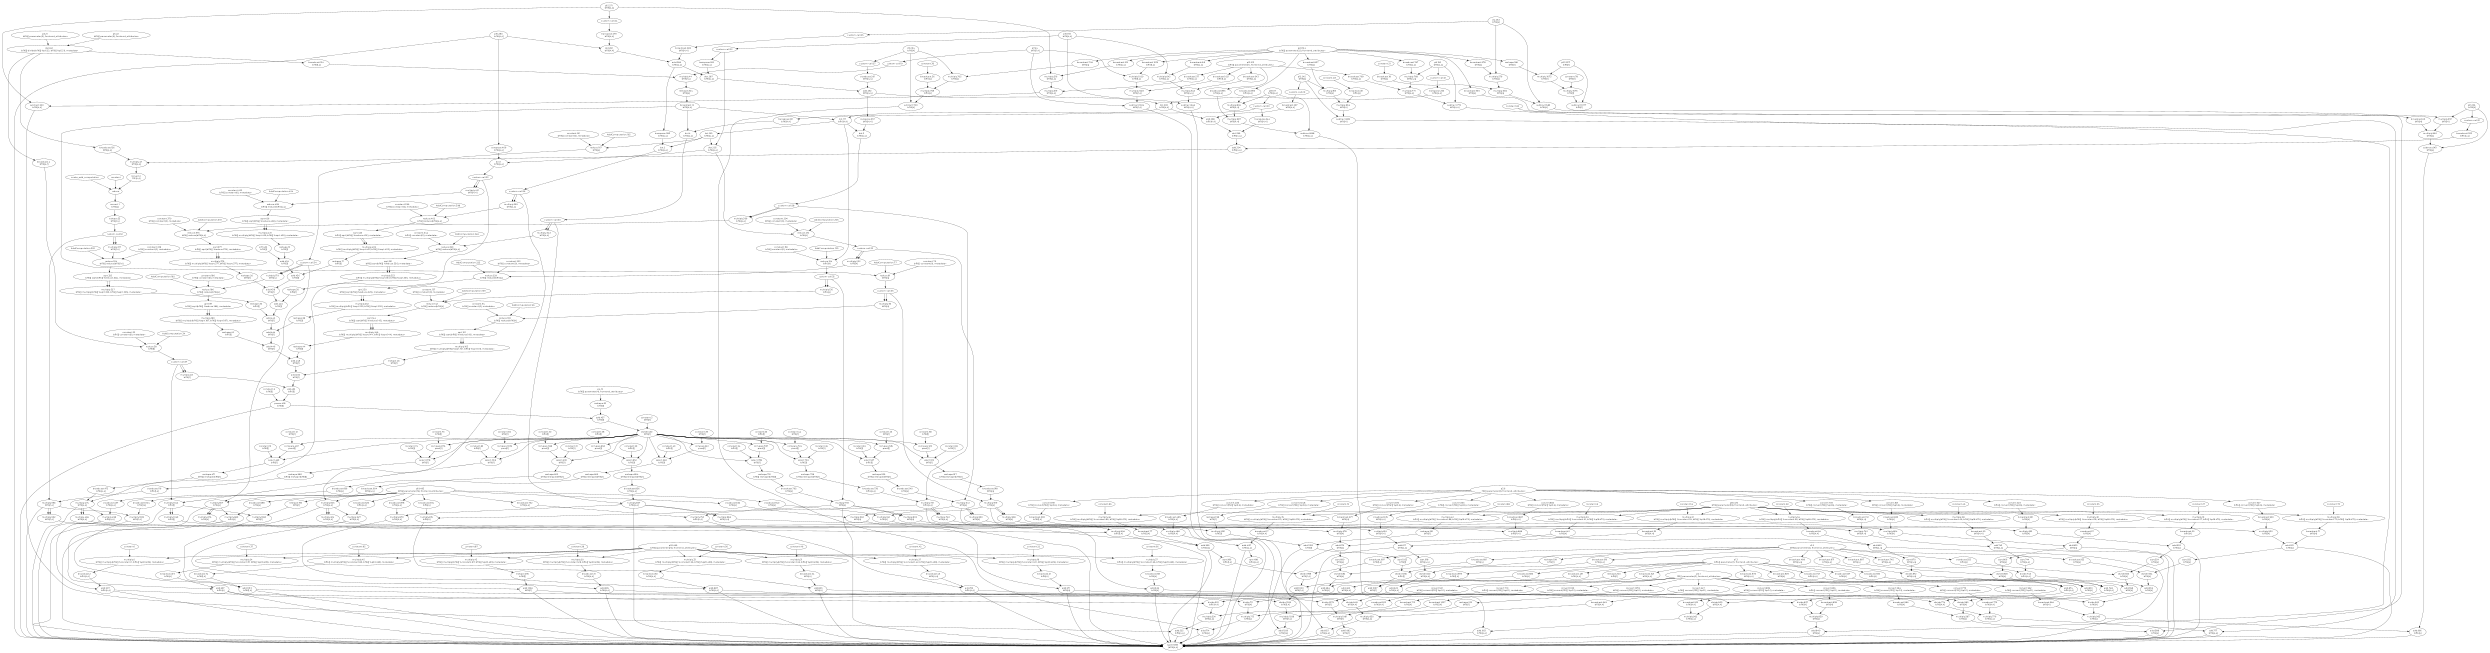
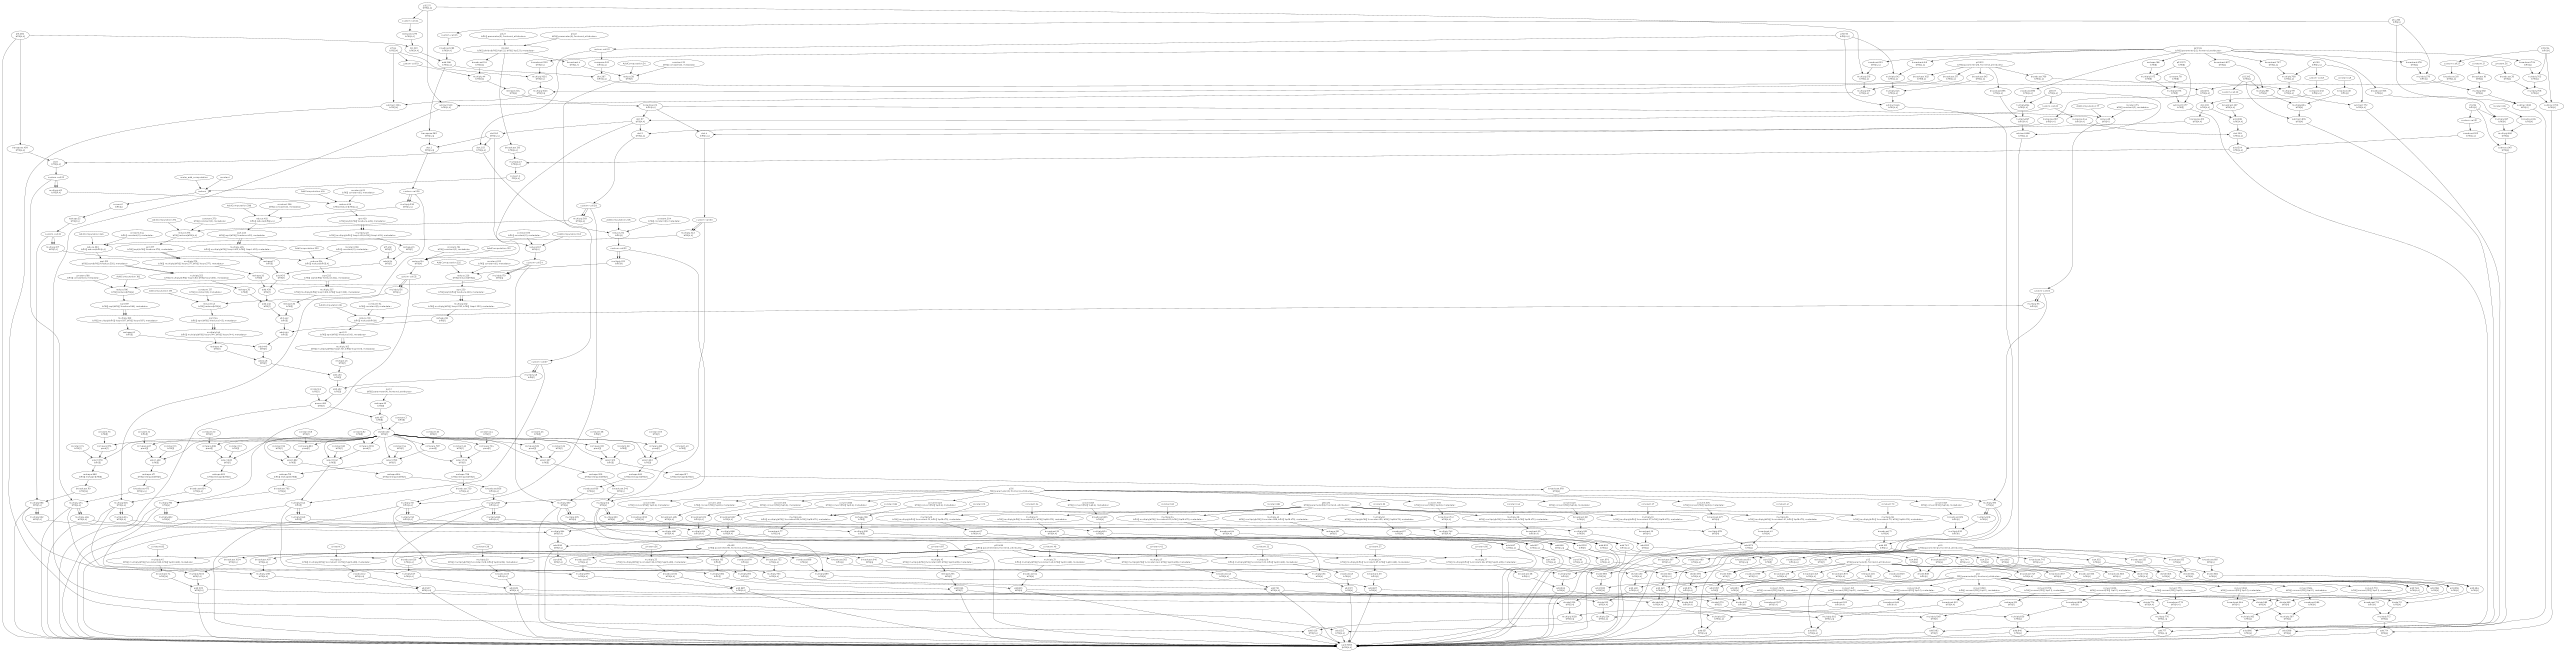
none -> (2488, 549)
none -> (1637, 575)
